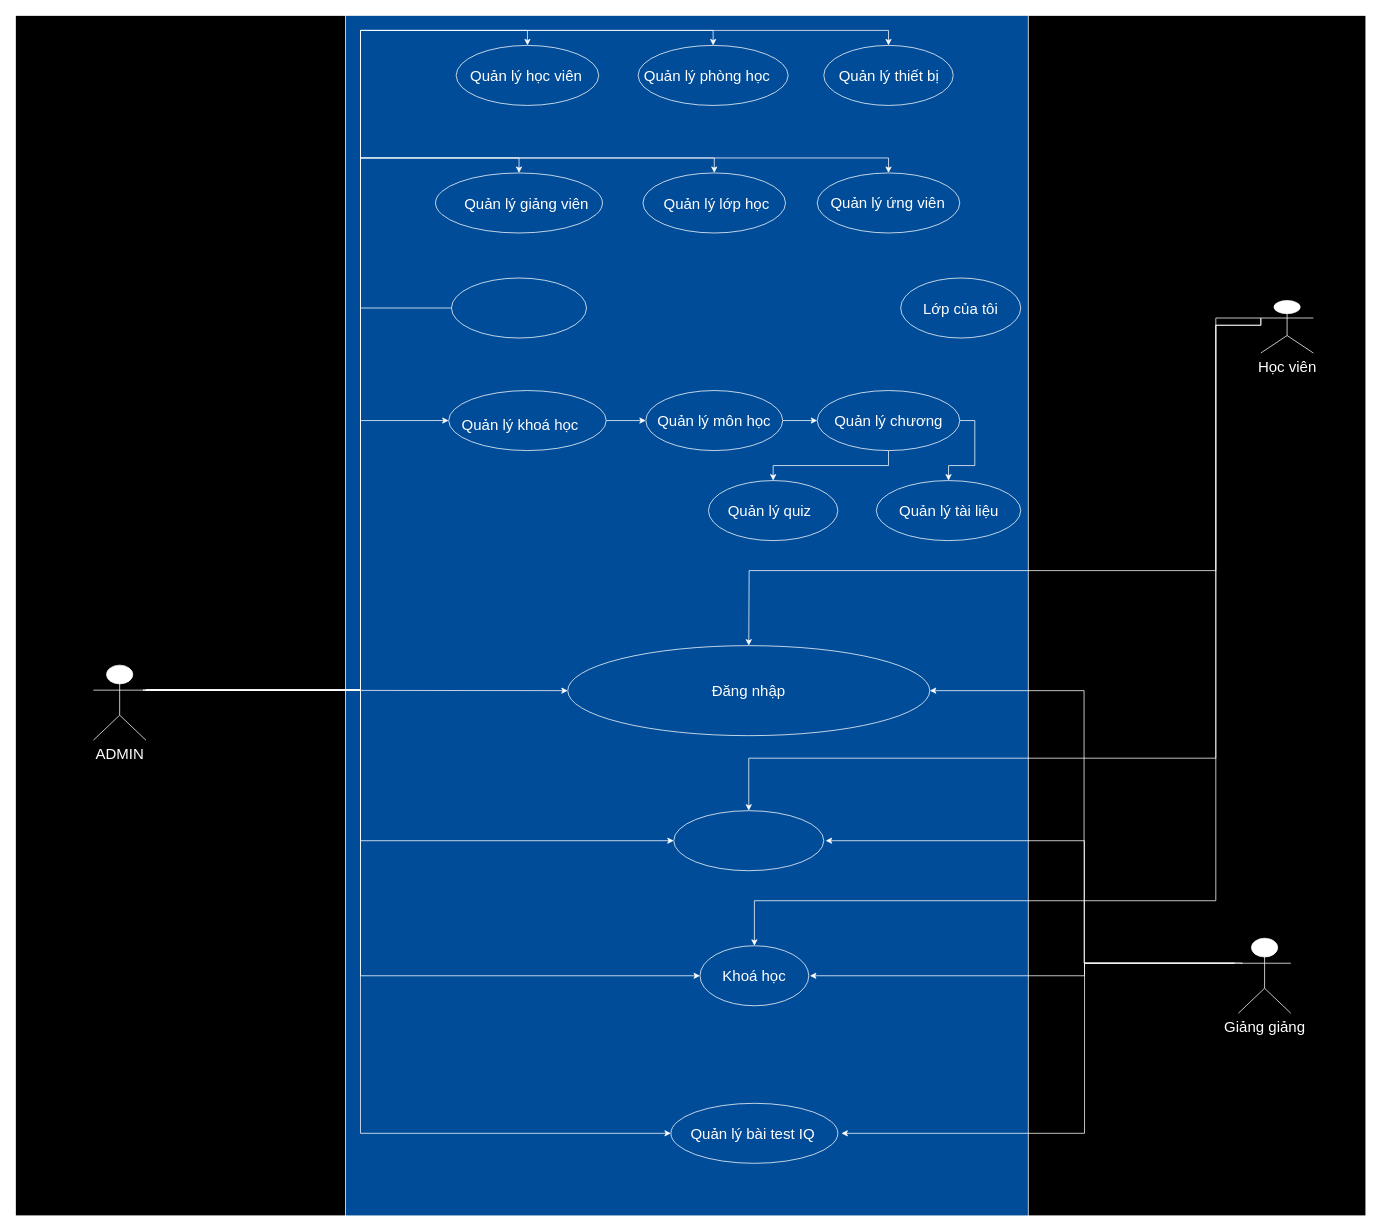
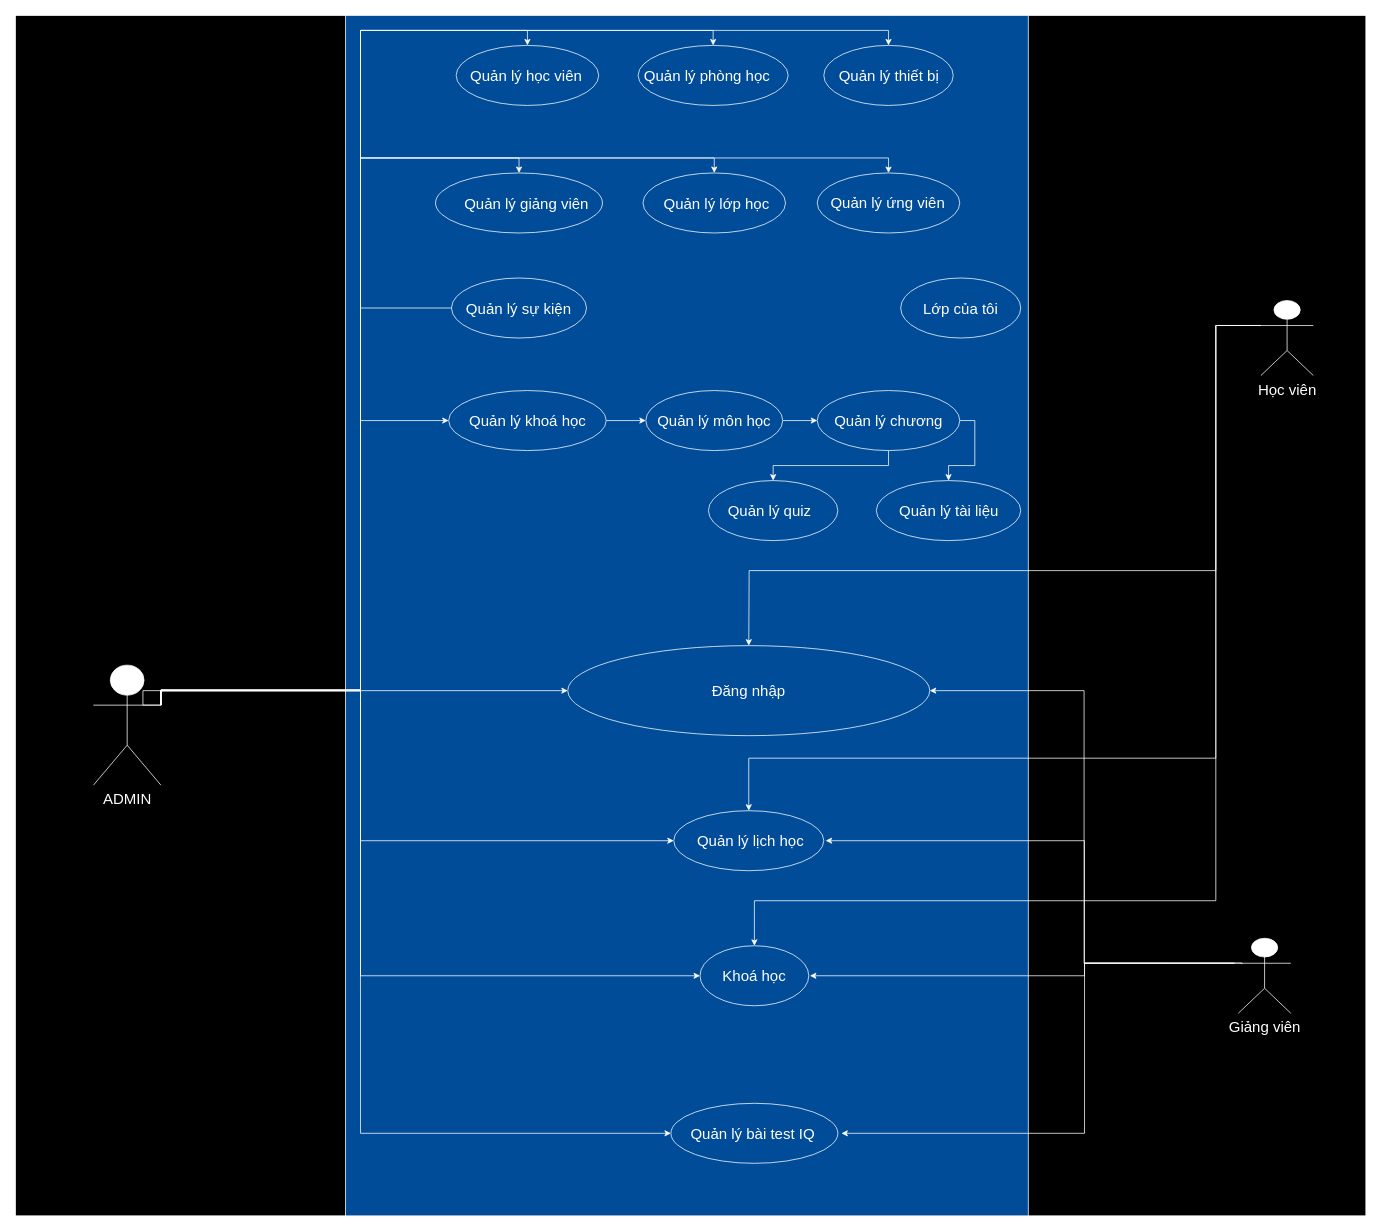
none -> (519, 308)
(1287, 327) -> (1287, 338)
(520, 424) -> (527, 420)
(120, 702) -> (127, 725)
none -> (750, 840)
(1265, 1027) -> (1265, 1027)
